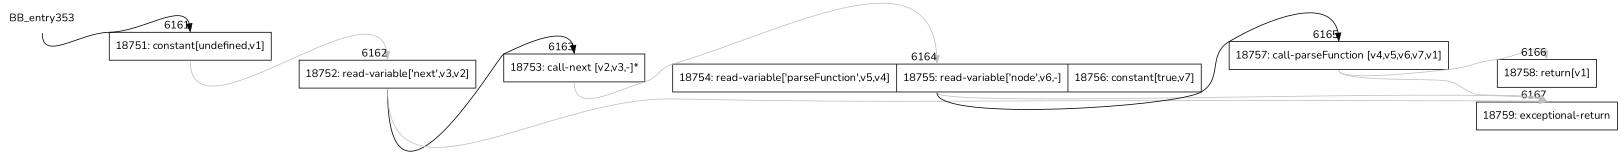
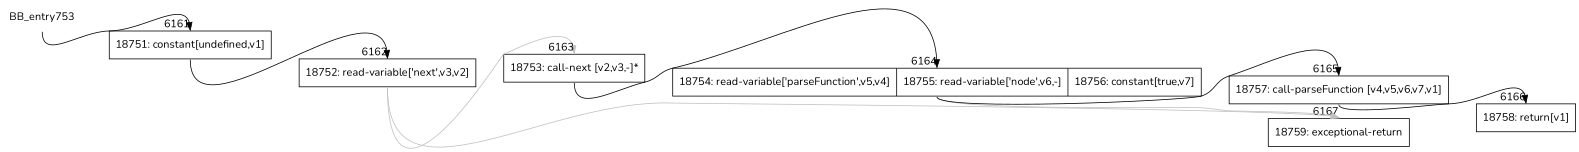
(42, 18) -> (42, 17)
(761, 34) -> (762, 40)
(285, 62) -> (285, 61)
(1443, 70) -> (1434, 105)
(1440, 80) -> none
(465, 107) -> (466, 106)
